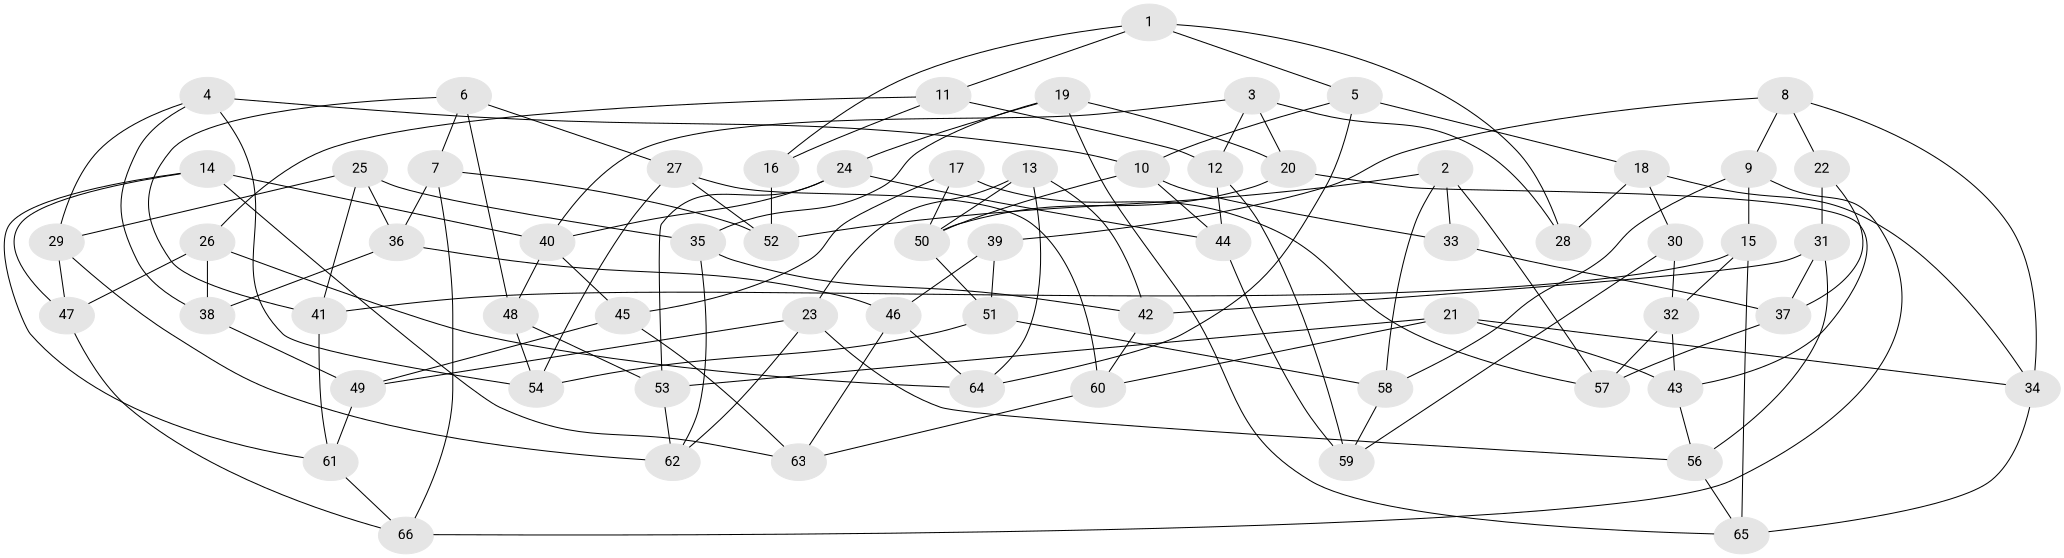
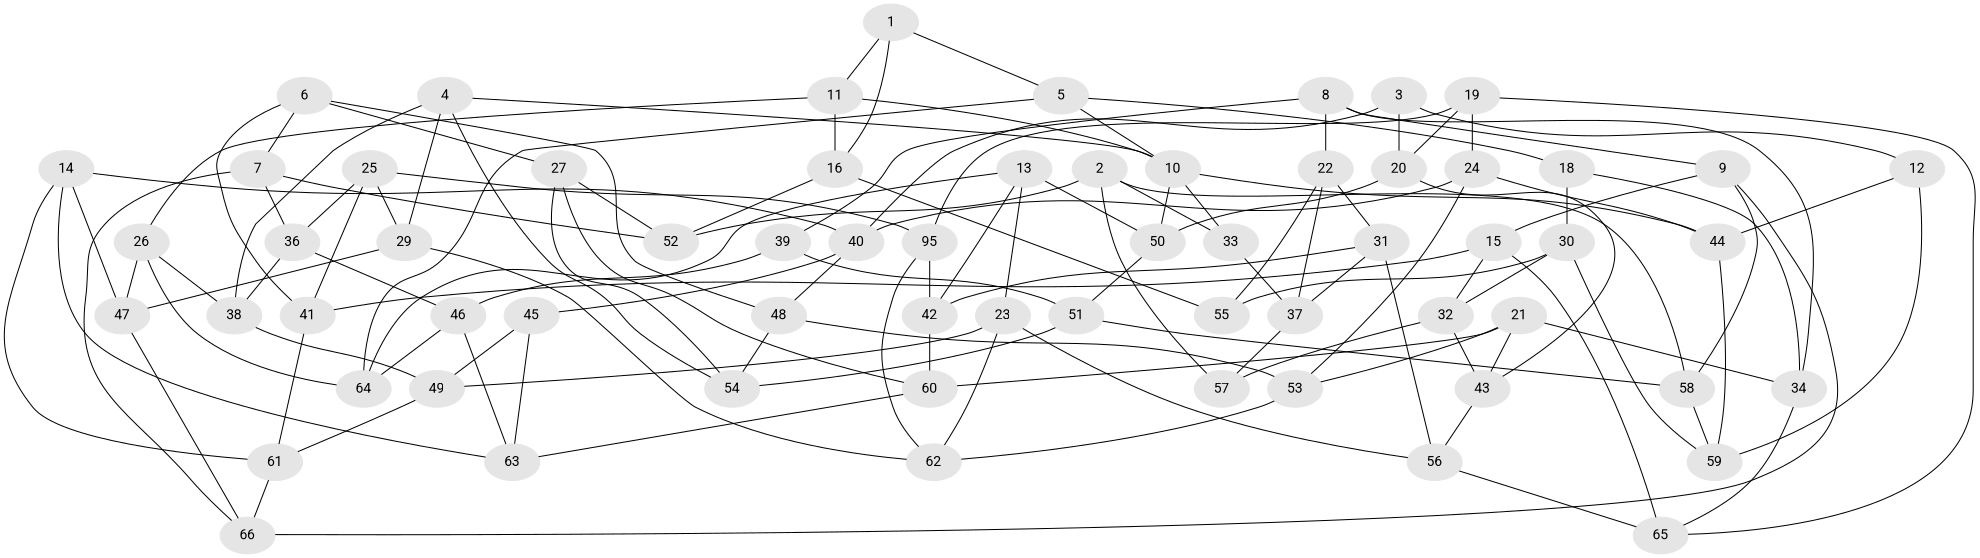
(1083, 127) -> (1009, 120)
(957, 169) -> none
(698, 242) -> (930, 242)
(1563, 242) -> none
none -> (1222, 316)
